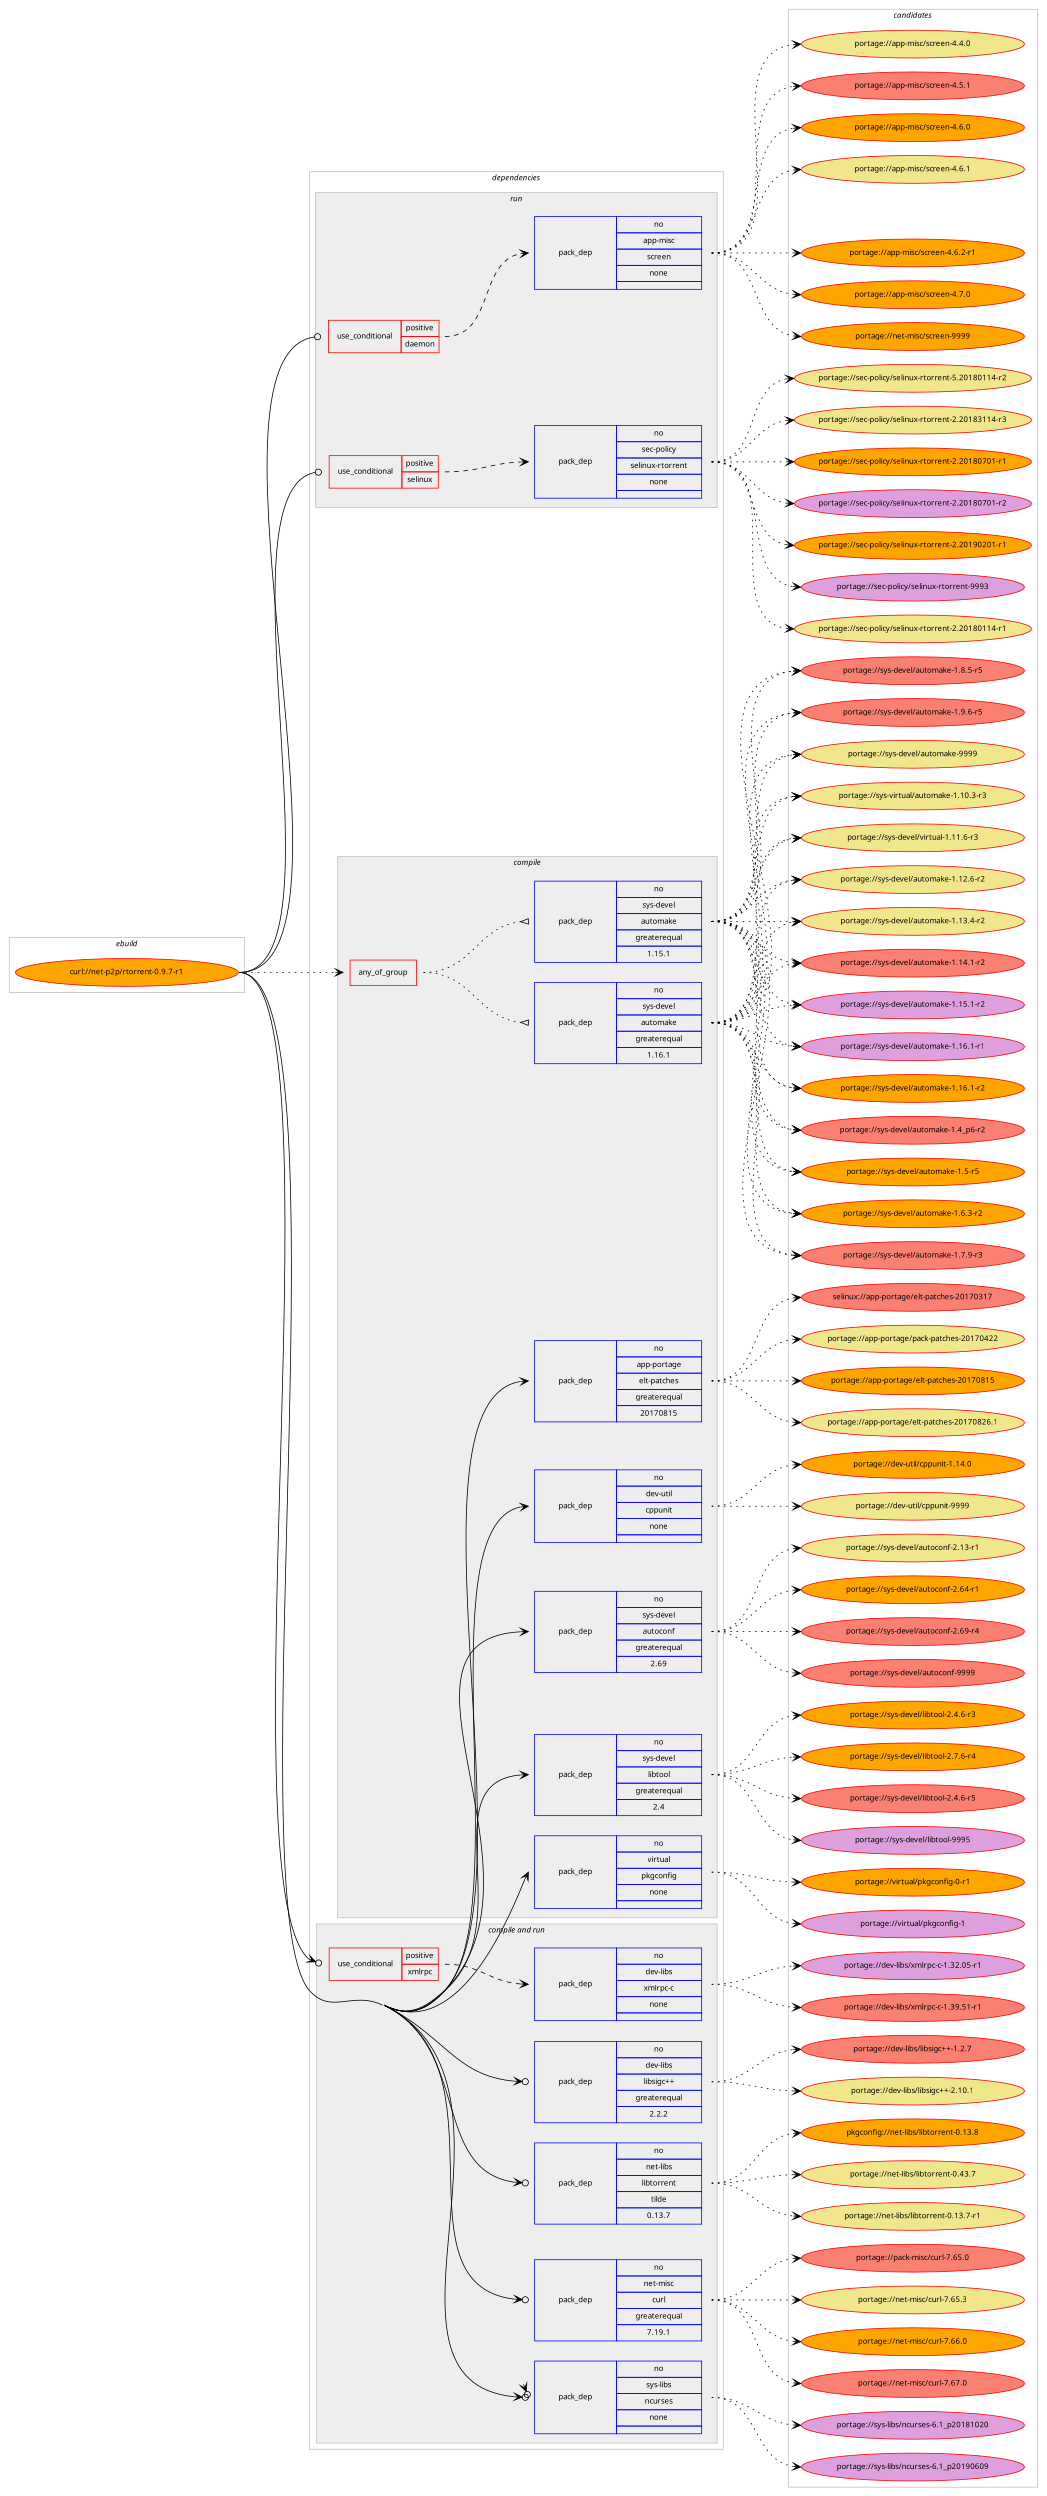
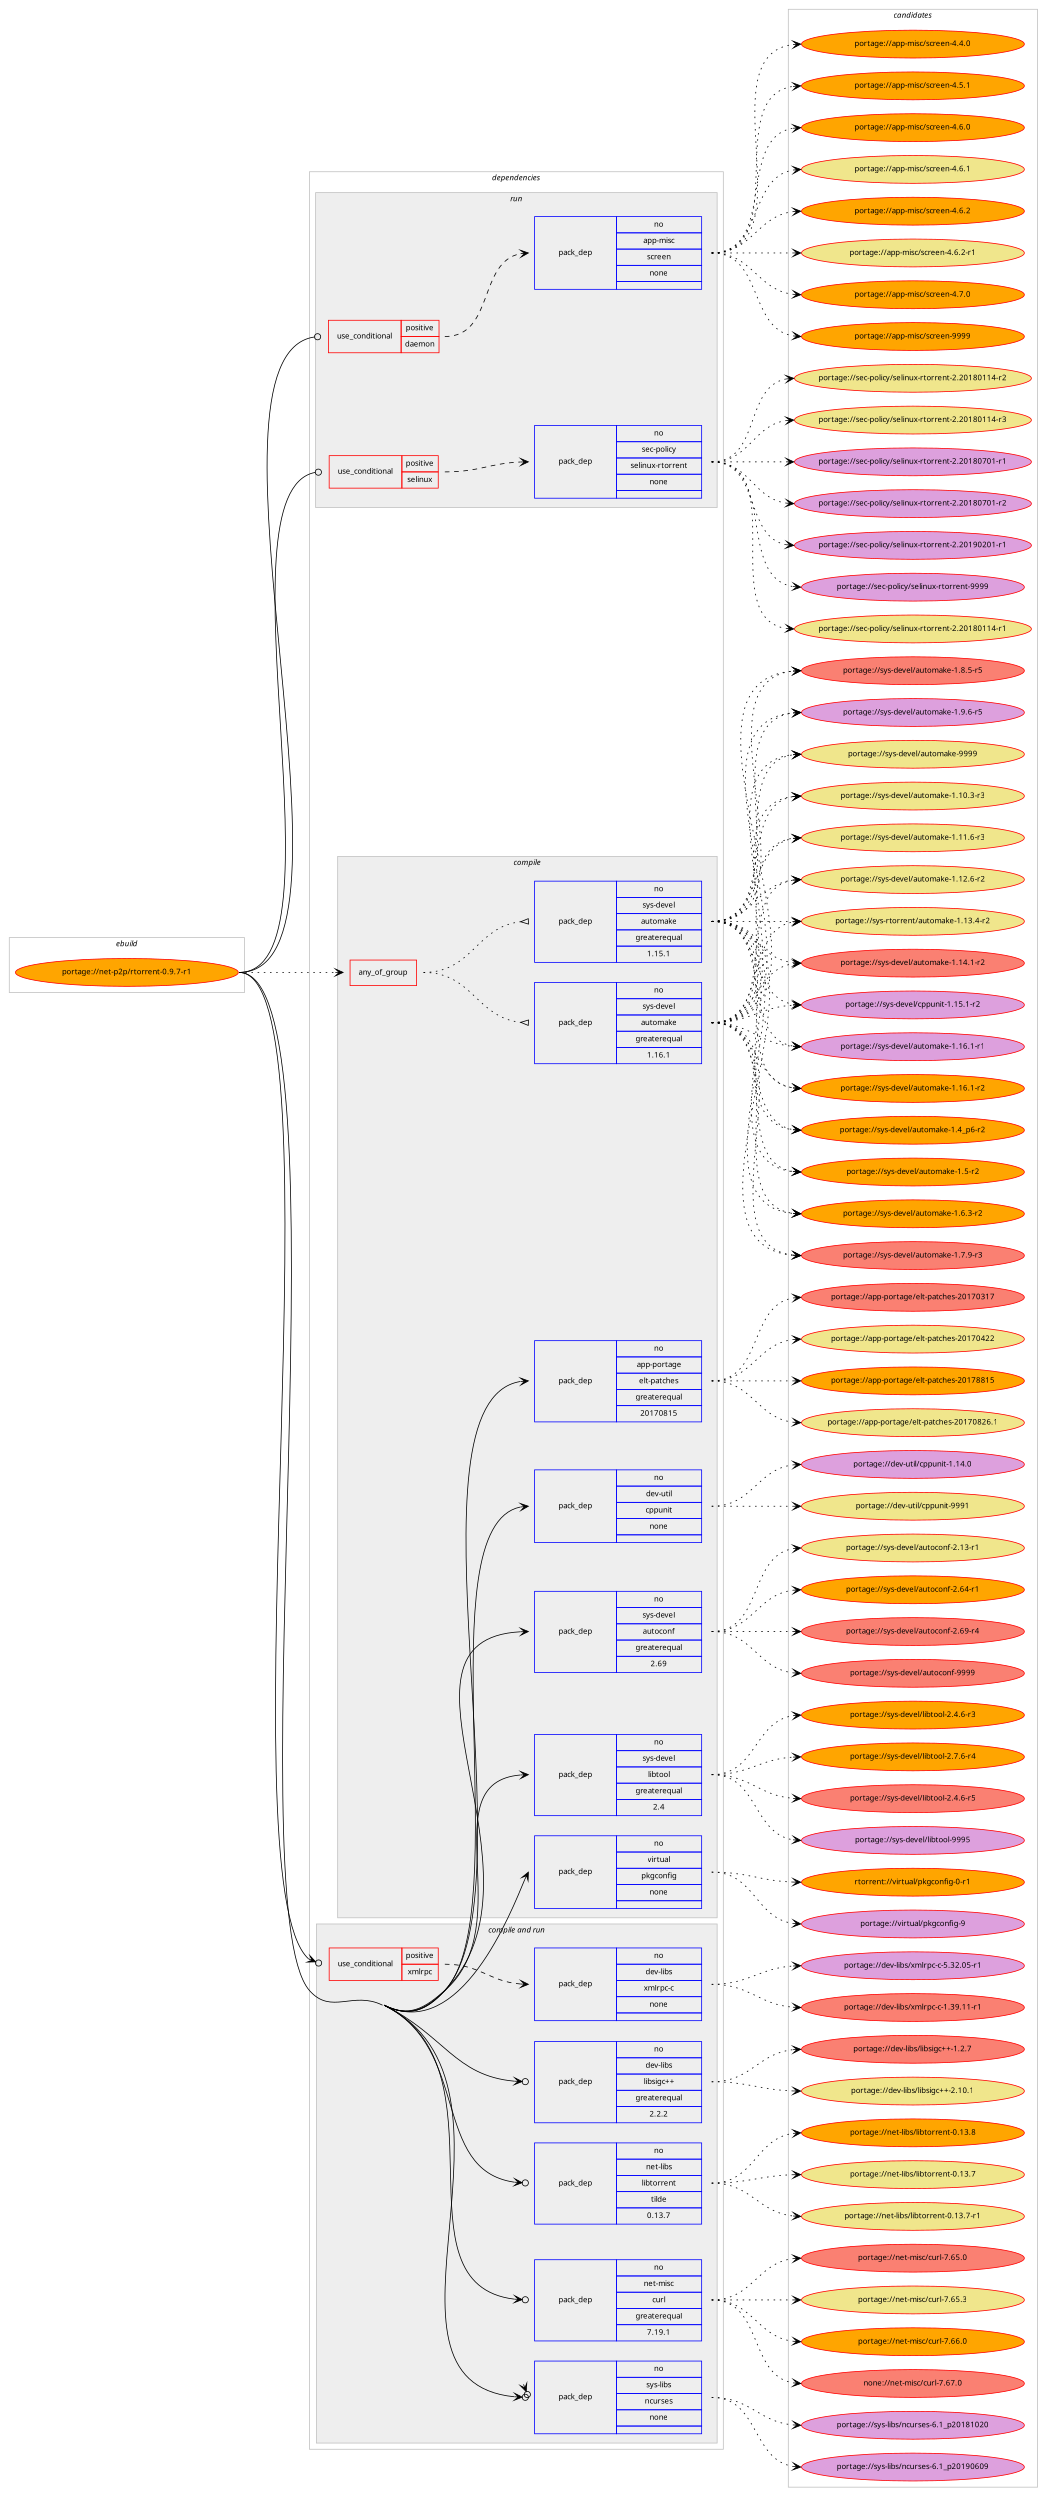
(913, 44) -> (913, 44)
(913, 86) -> (913, 86)
none -> (913, 211)
(913, 253) -> (913, 253)
(913, 337) -> (913, 337)
(913, 378) -> (913, 378)
(913, 420) -> (913, 420)
(913, 462) -> (913, 462)
(913, 545) -> (913, 545)
(913, 587) -> (913, 587)
(913, 712) -> (913, 712)
(913, 796) -> (913, 796)
(913, 838) -> (913, 838)
(913, 921) -> (913, 921)
(127, 972) -> (127, 972)
(913, 1005) -> (913, 1005)
(913, 1130) -> (913, 1130)
(913, 1172) -> (913, 1172)
(913, 1297) -> (913, 1297)
(913, 1339) -> (913, 1339)
(913, 1381) -> (913, 1381)
(913, 1464) -> (913, 1464)
(913, 1506) -> (913, 1506)
(913, 1882) -> (913, 1882)
(913, 1924) -> (913, 1924)
(913, 1966) -> (913, 1966)
(913, 2008) -> (913, 2008)
(913, 2133) -> (913, 2133)
(913, 2175) -> (913, 2175)
(913, 2258) -> (913, 2258)
(913, 2383) -> (913, 2383)
